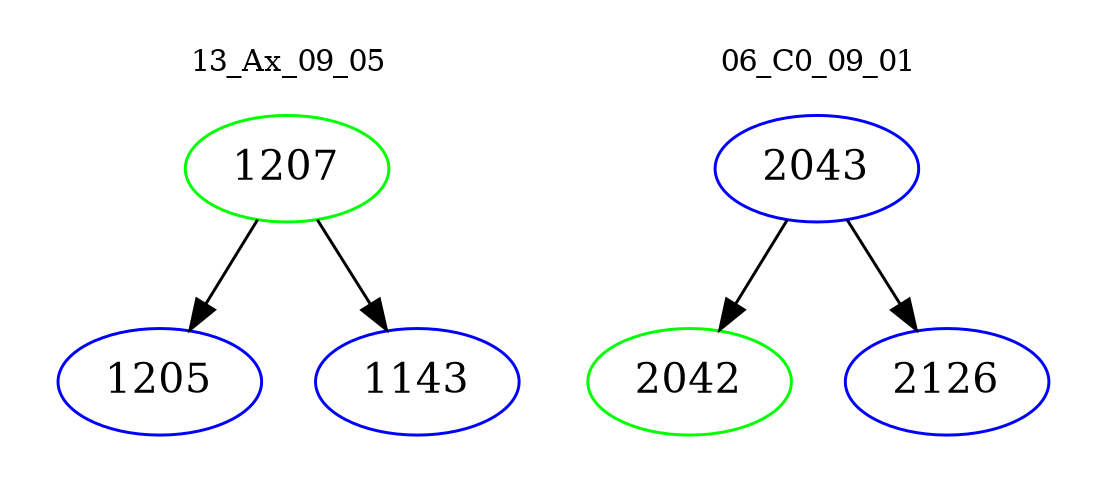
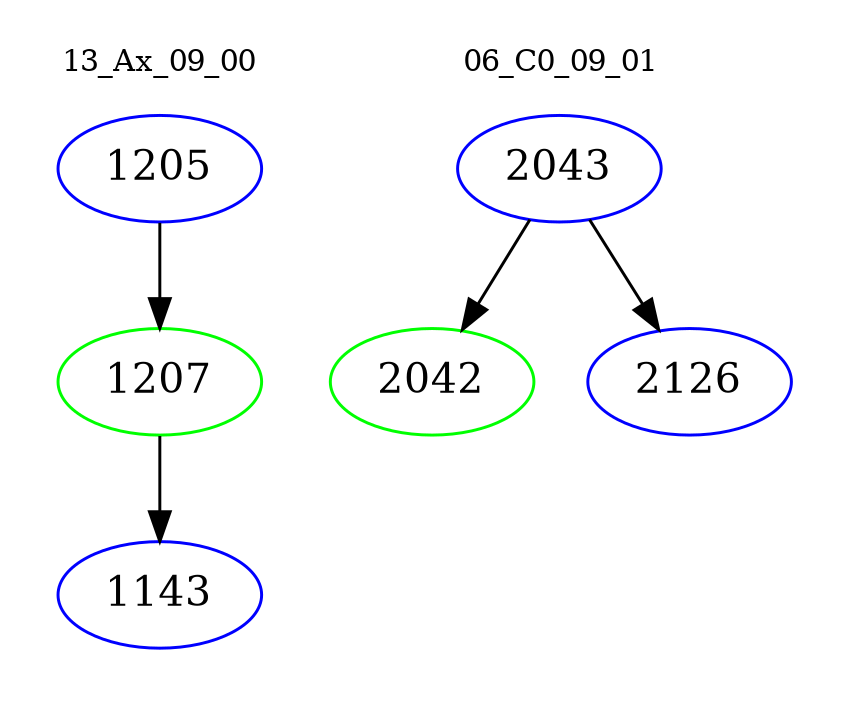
(289, 64) -> (160, 64)
(232, 262) -> (160, 261)
